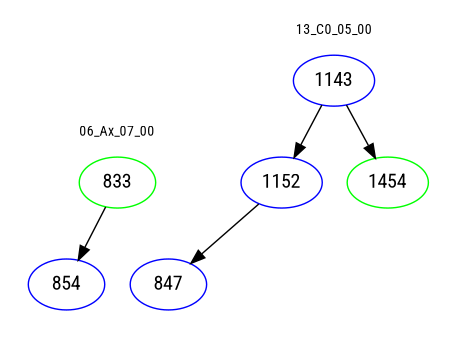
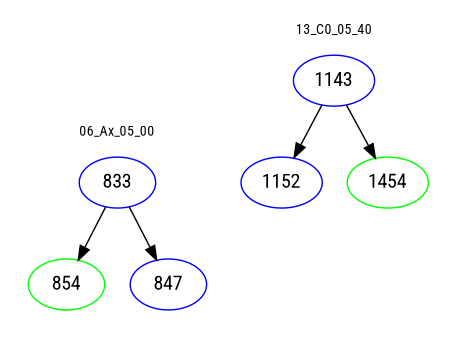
(335, 30) -> (335, 30)
(117, 132) -> (117, 132)
(117, 183) -> (117, 183)
(230, 229) -> (140, 227)
(67, 284) -> (67, 284)
